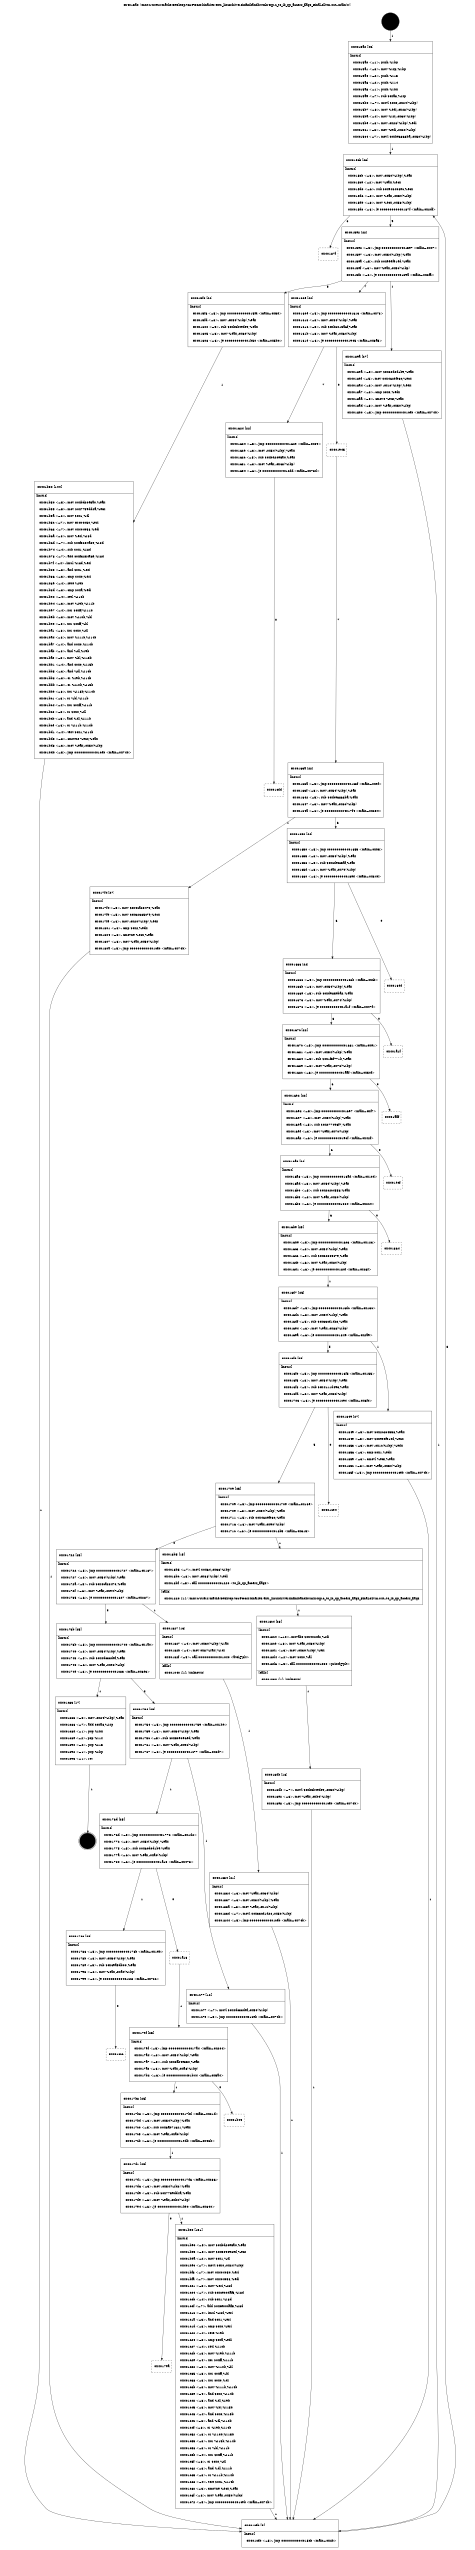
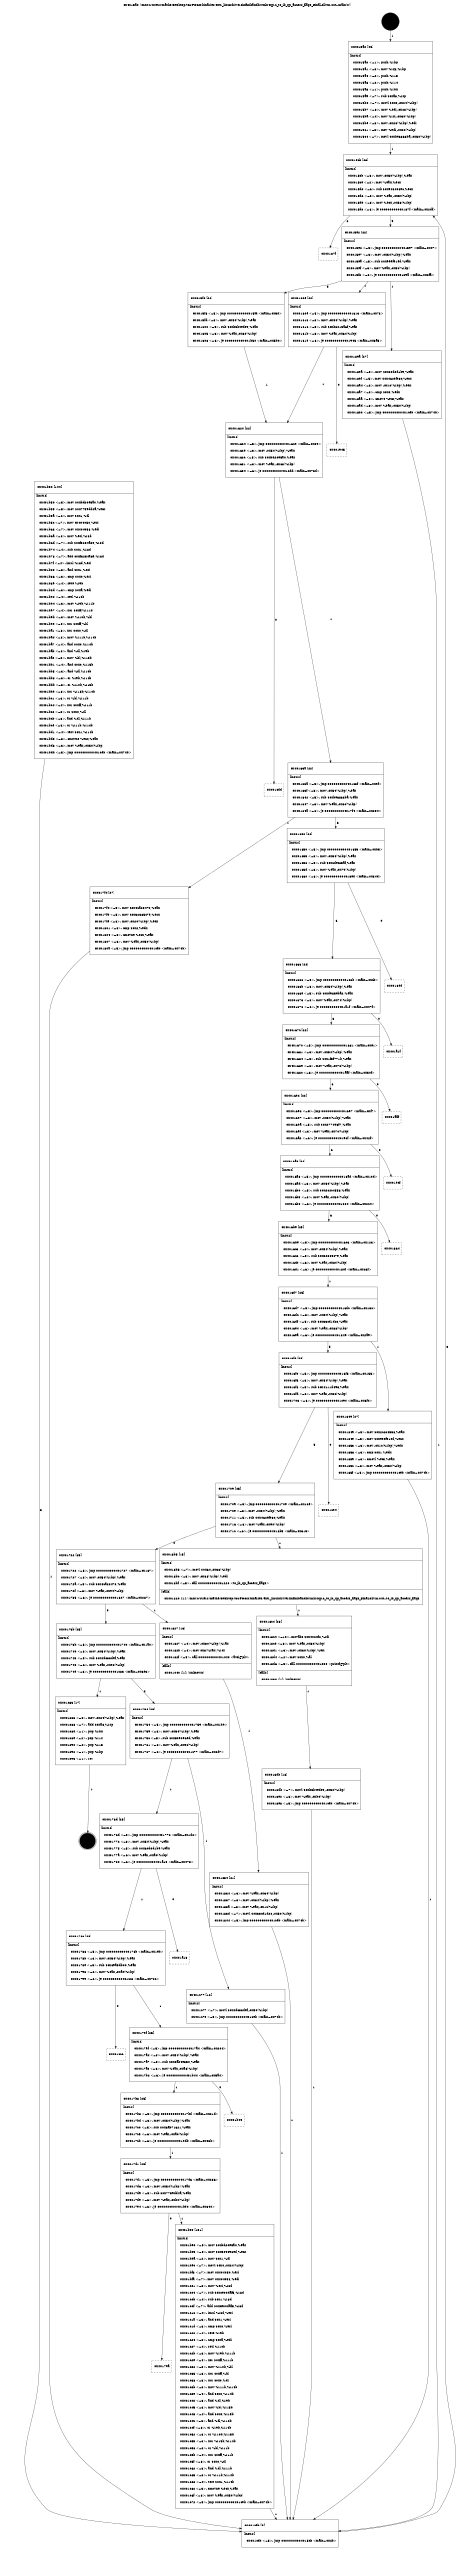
(178, 434) -> (255, 384)
(336, 608) -> (305, 619)
(41, 1510) -> (41, 1510)
(179, 1995) -> (147, 2005)
